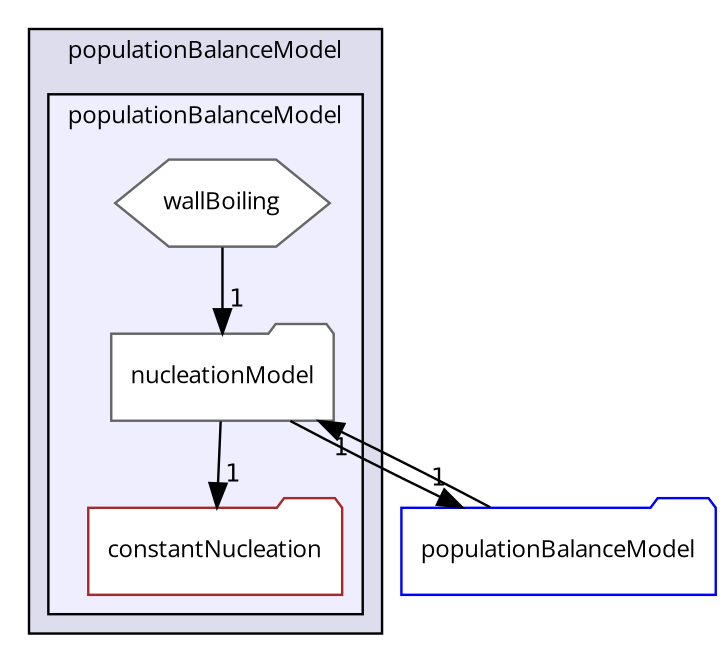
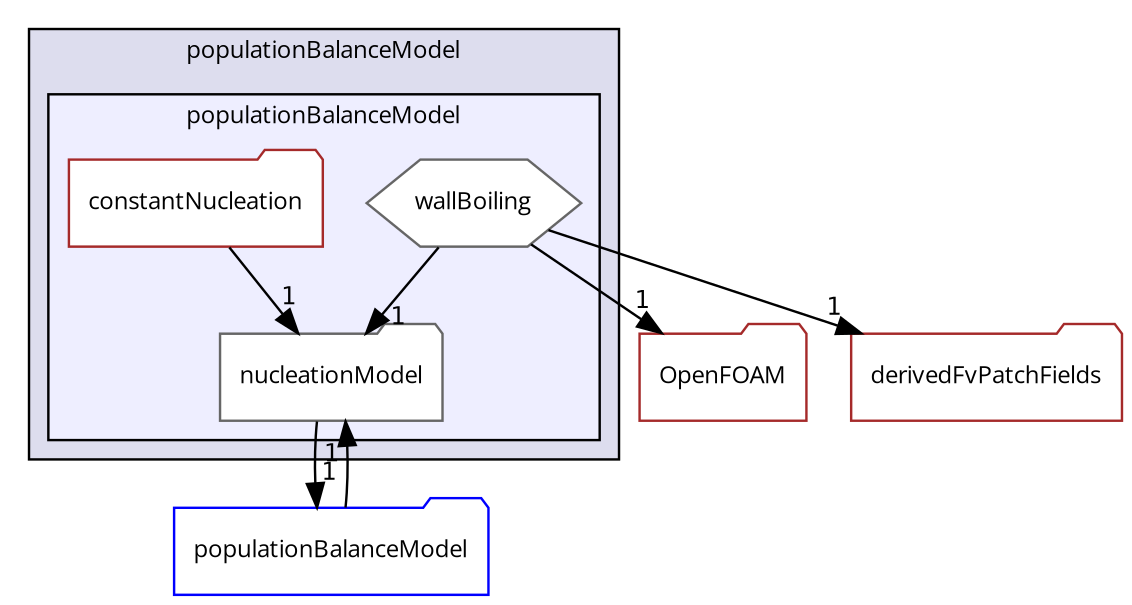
none -> (723, 377)
none -> (987, 377)
(219, 452) -> (256, 281)
